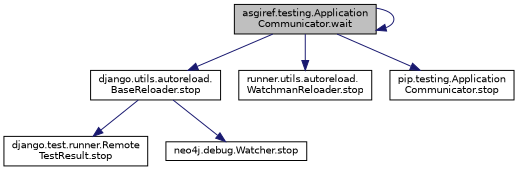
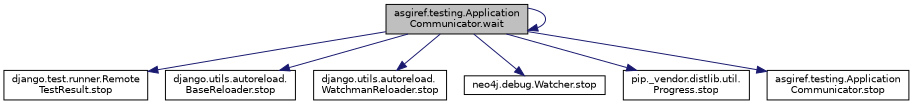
(305, 85) -> (380, 85)
(452, 85) -> (838, 85)
none -> (686, 85)
(120, 115) -> (272, 51)
(195, 118) -> (495, 52)
